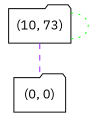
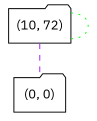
(40, 26) -> (40, 26)
